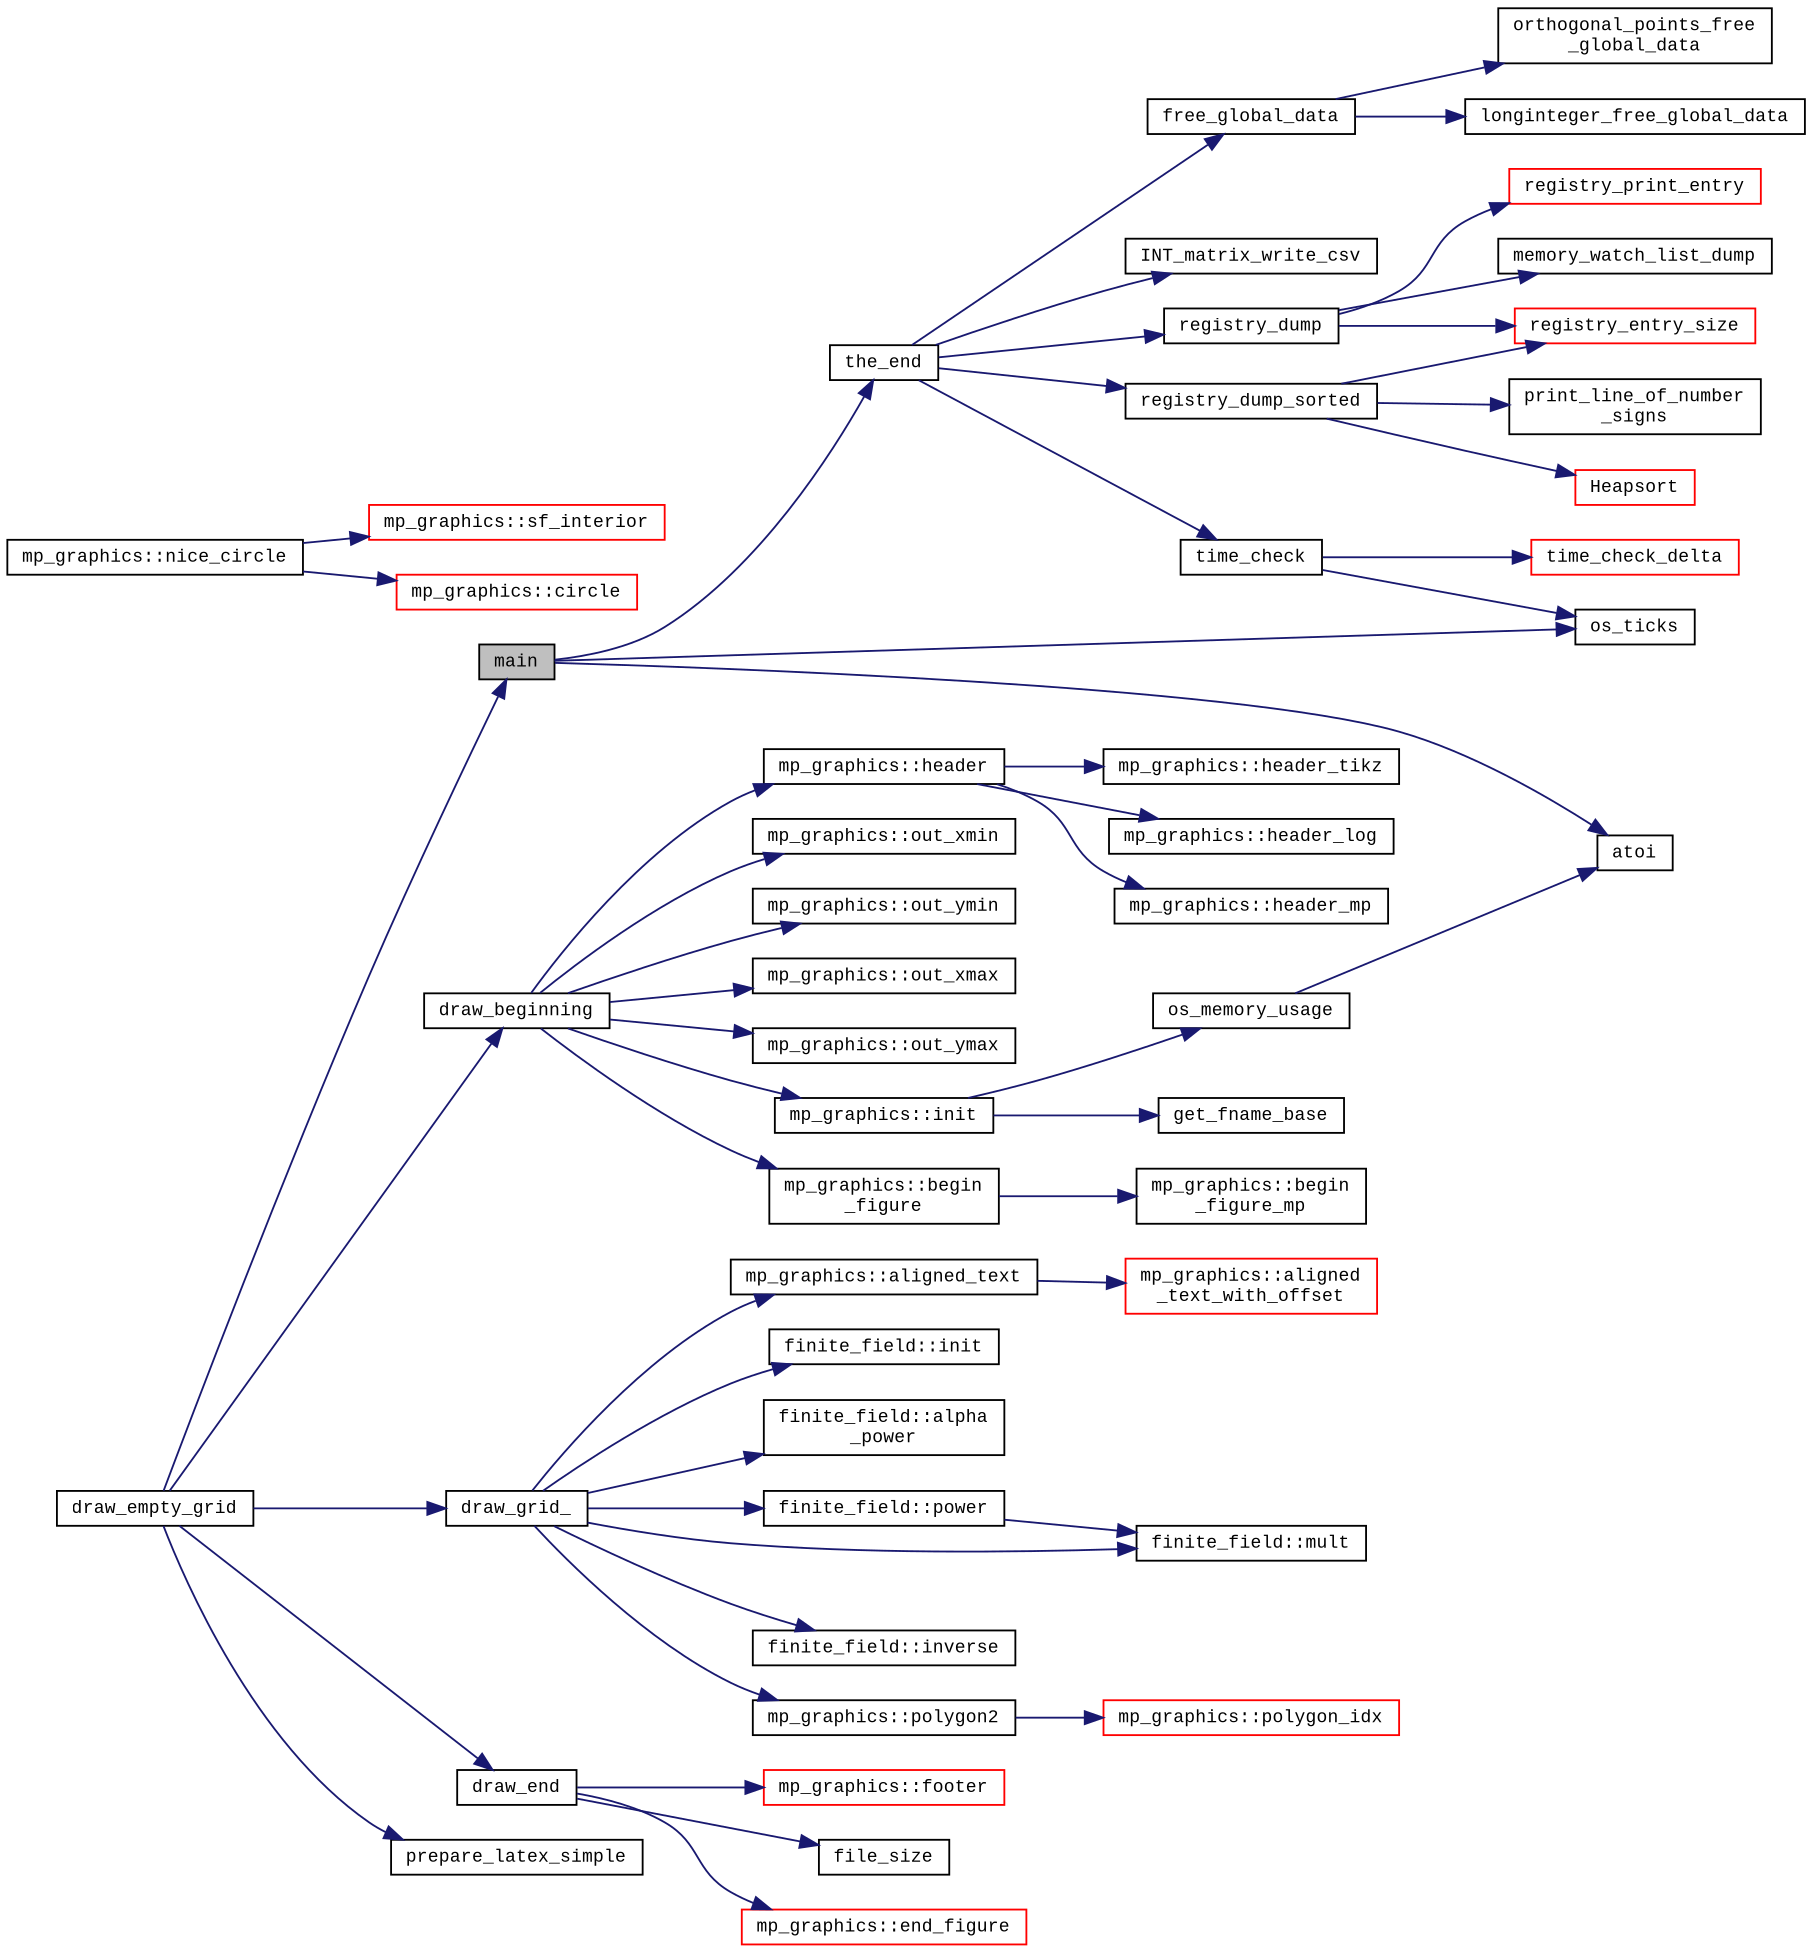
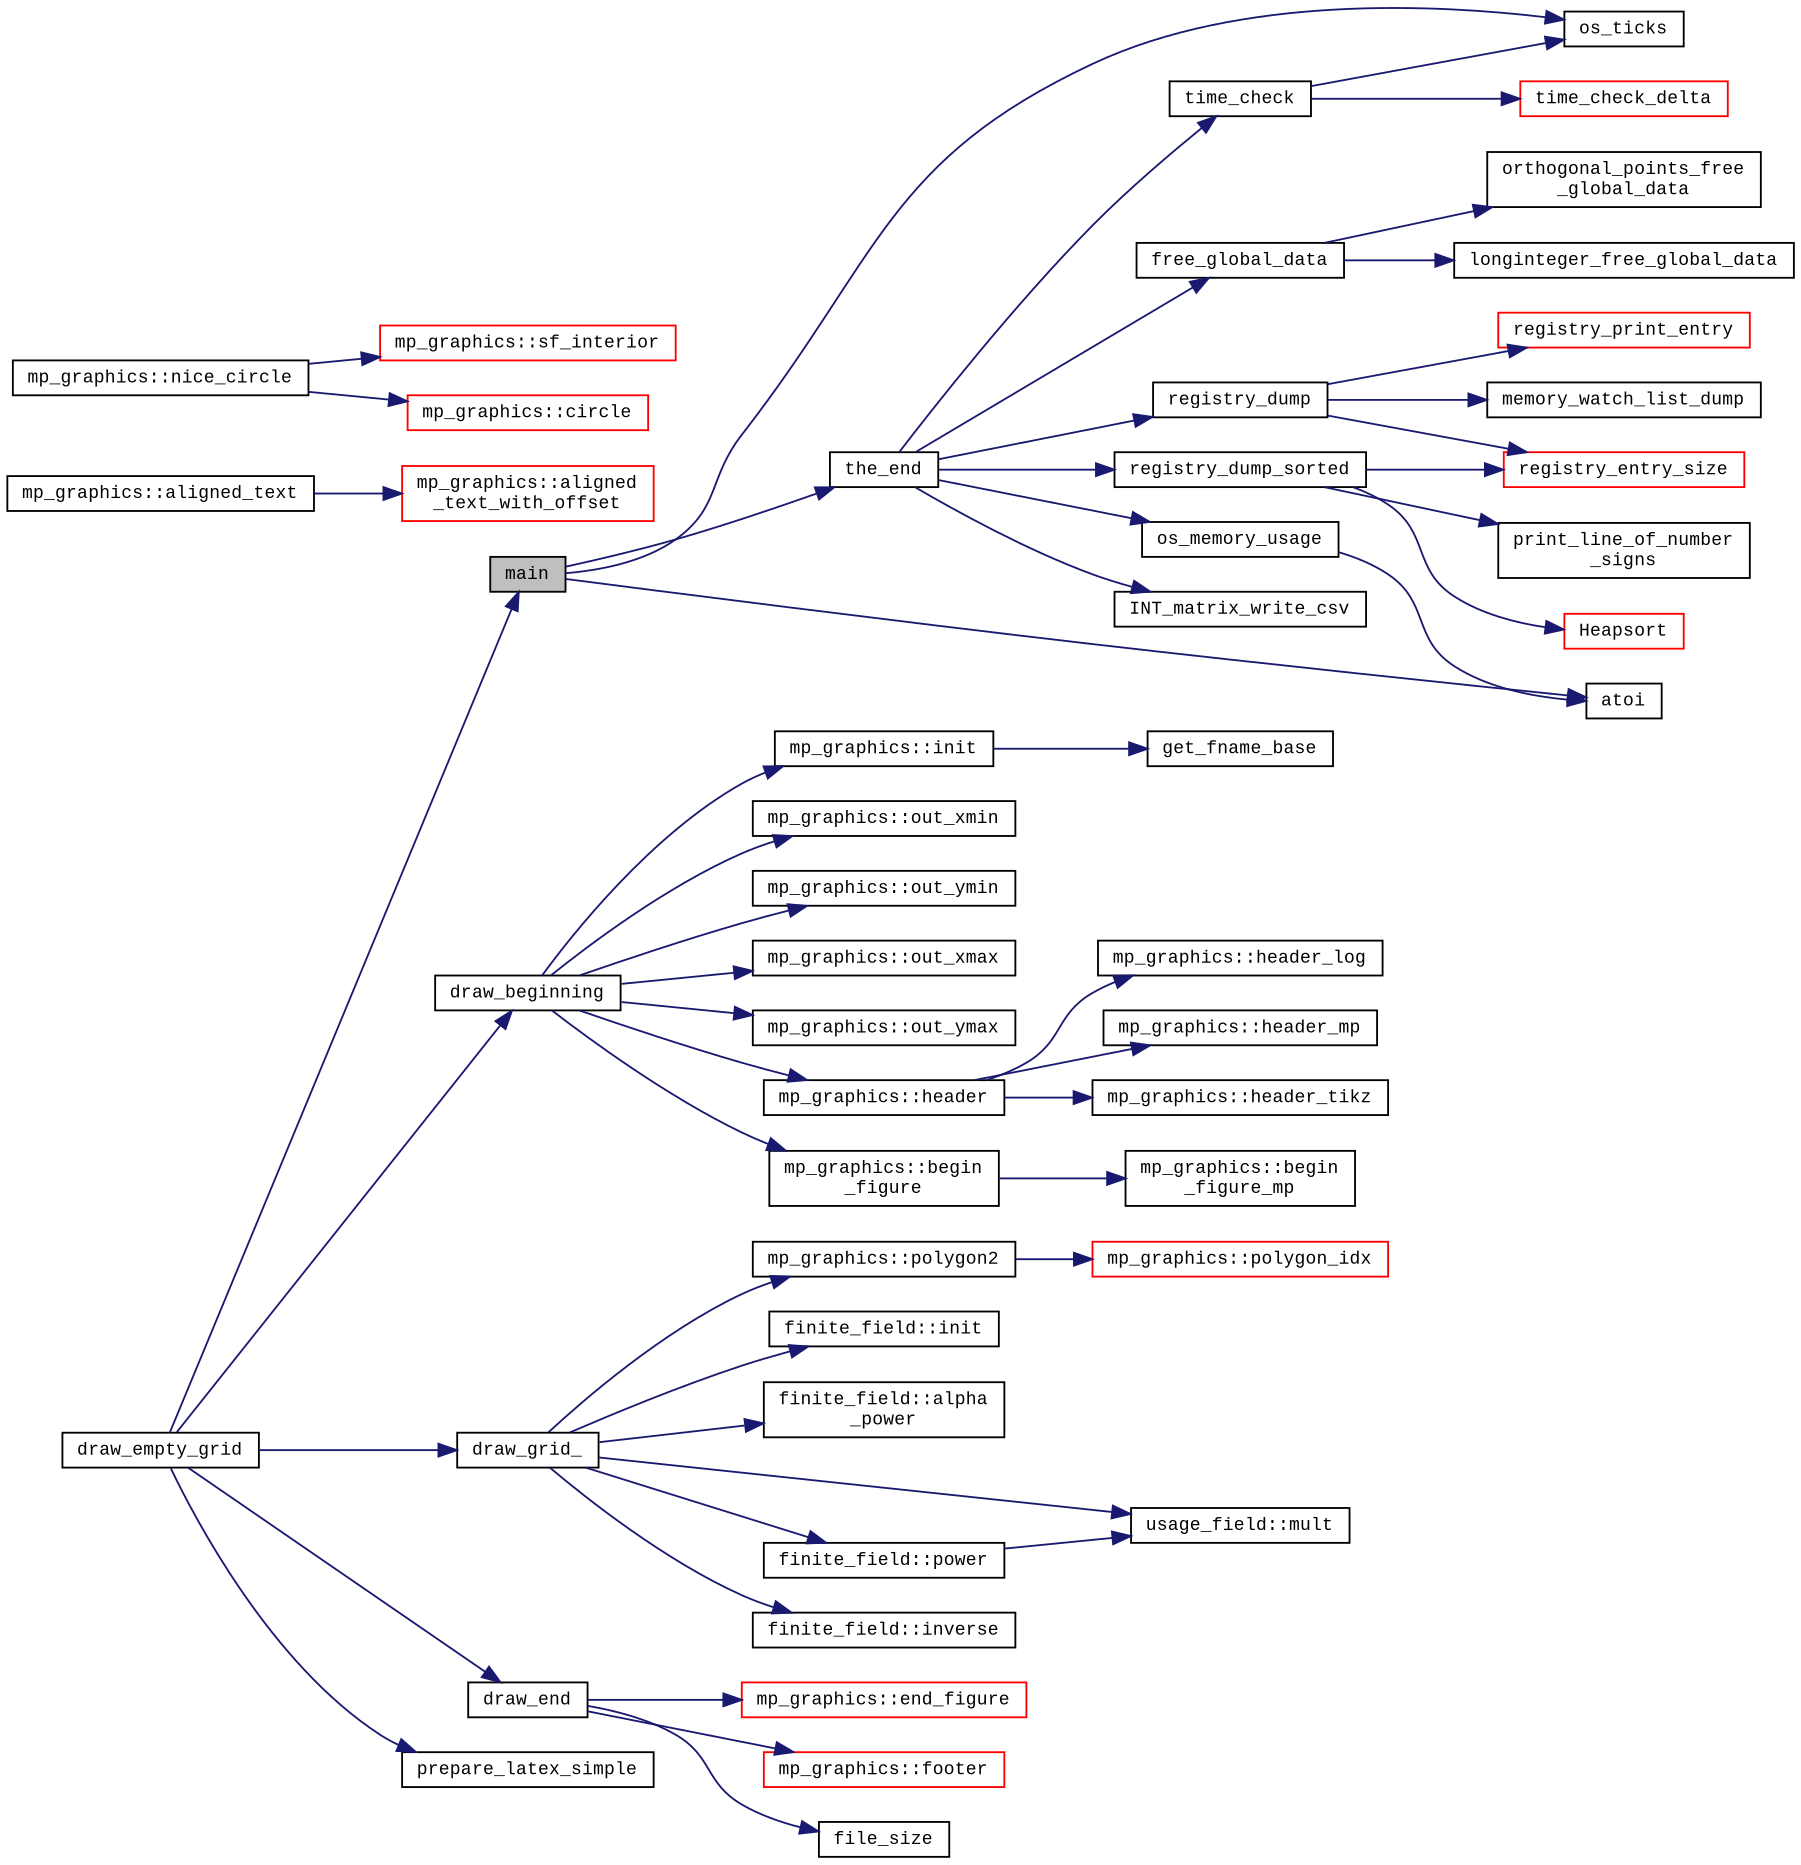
(1076, 1069) -> (1035, 499)
(633, 1382) -> none
(1251, 1543) -> (1240, 1525)
